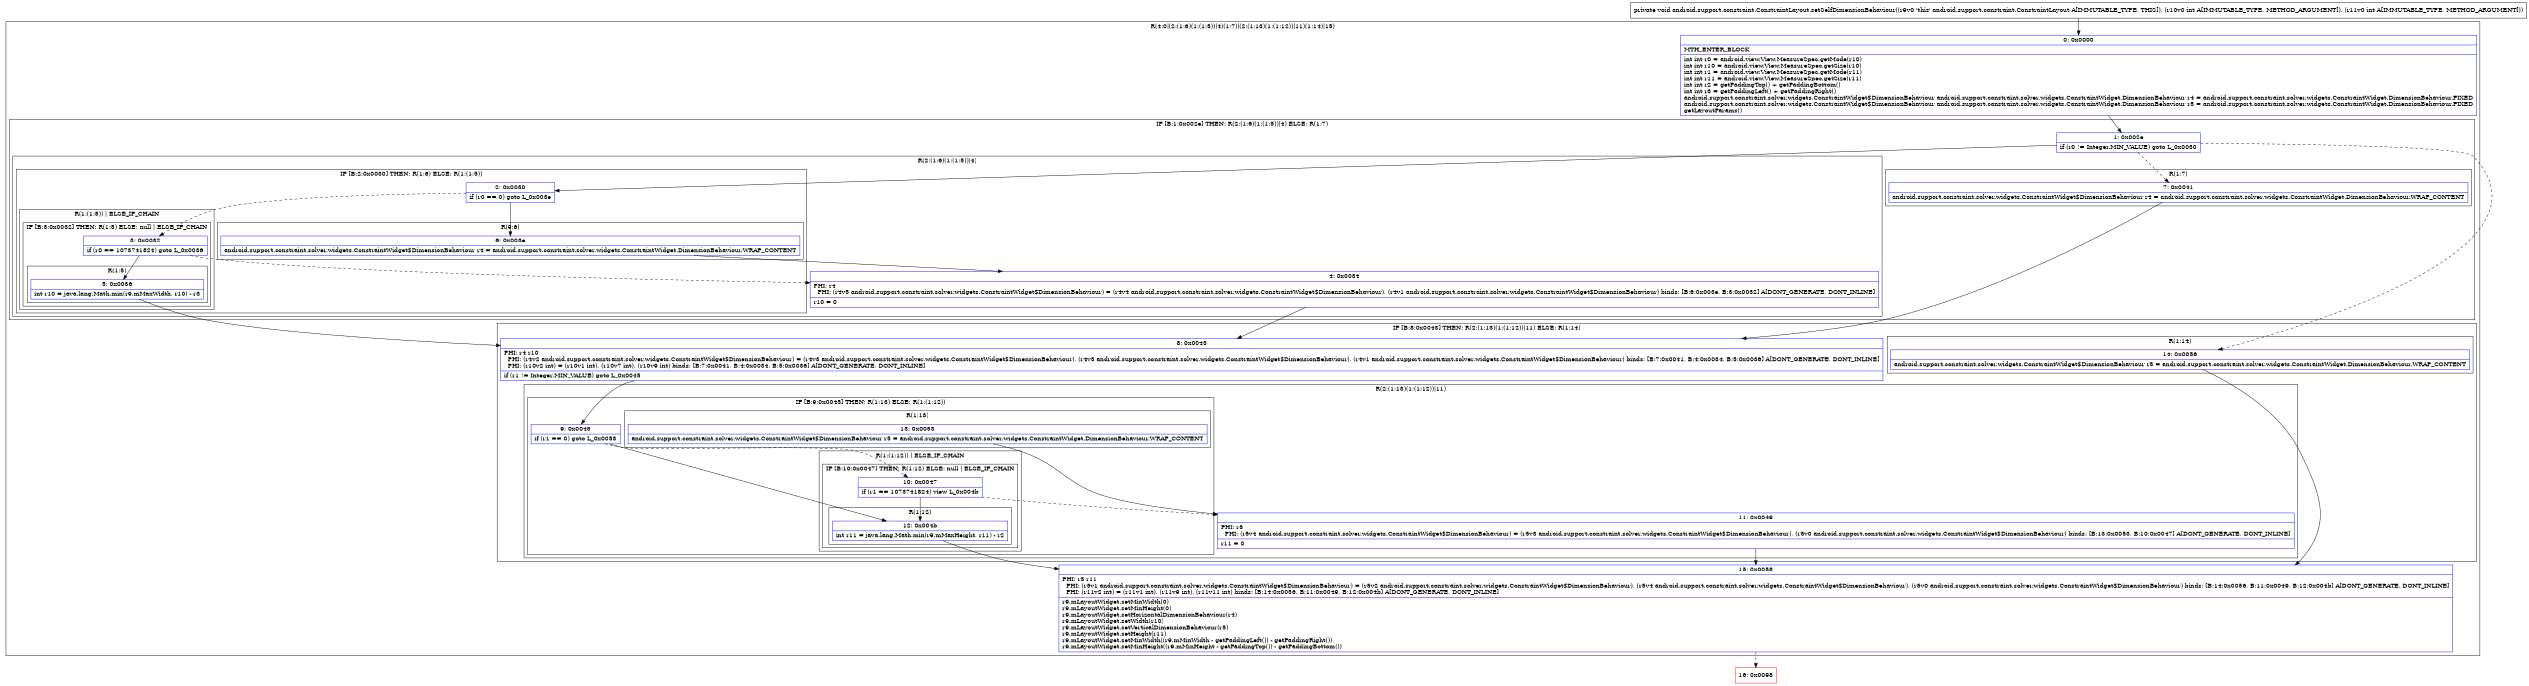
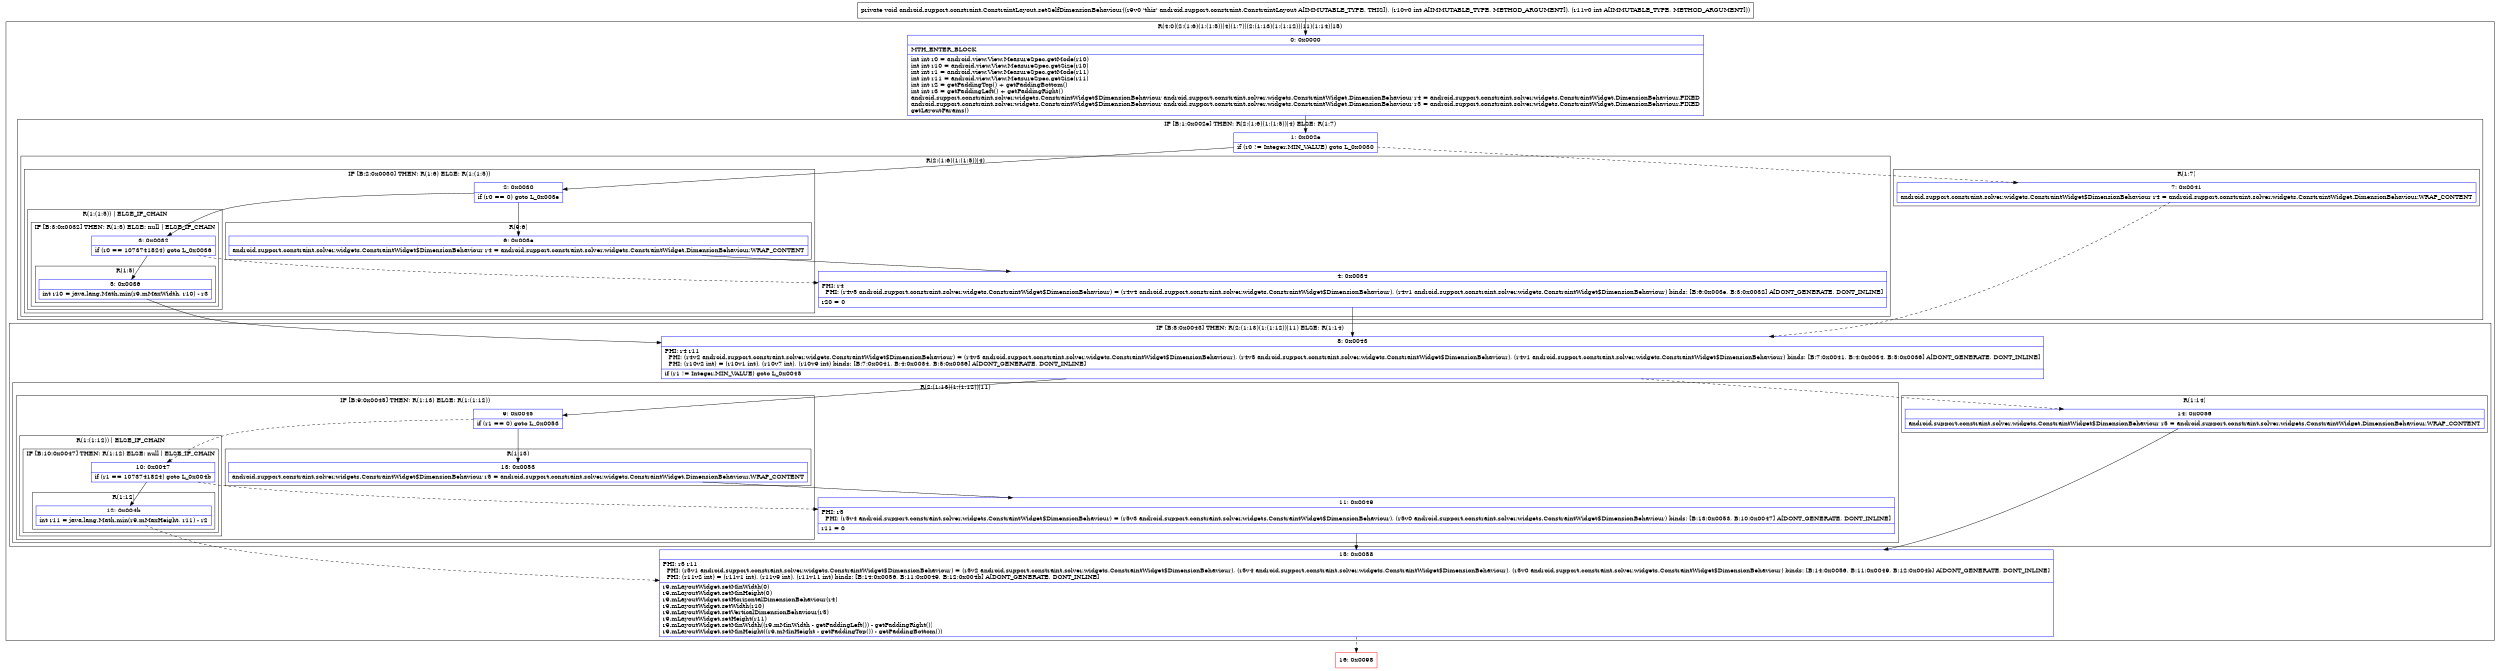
(311, 198) -> (320, 198)
(2490, 198) -> (1850, 394)
(1962, 296) -> (1979, 292)
(825, 302) -> (833, 302)
(522, 353) -> (683, 351)
(746, 482) -> (518, 443)
(920, 492) -> (153, 477)
(1026, 564) -> (398, 567)
